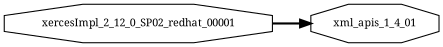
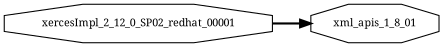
(375, 23) -> (375, 23)
